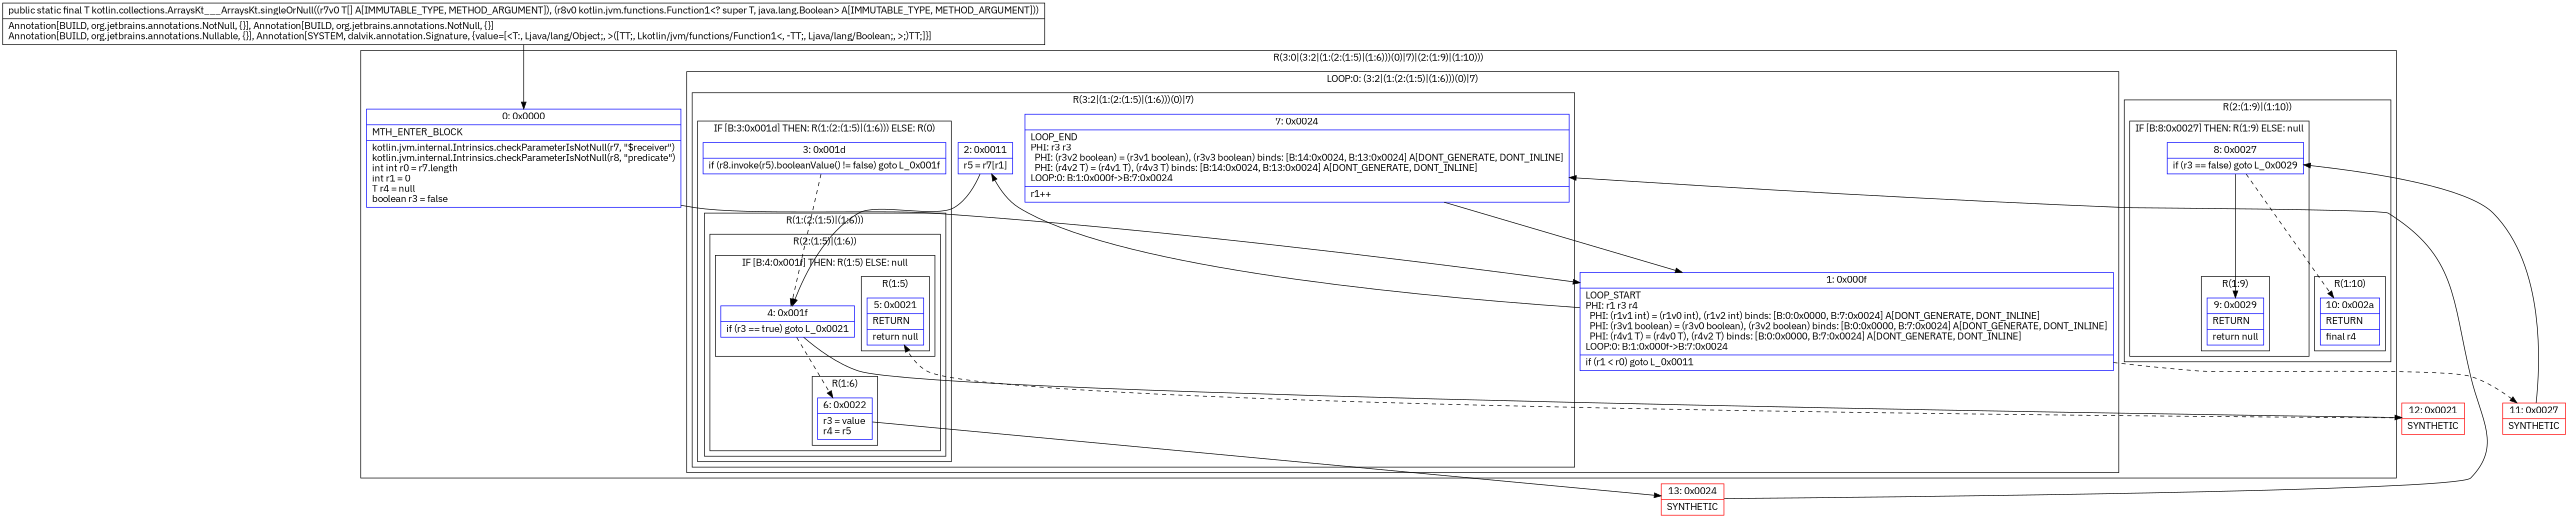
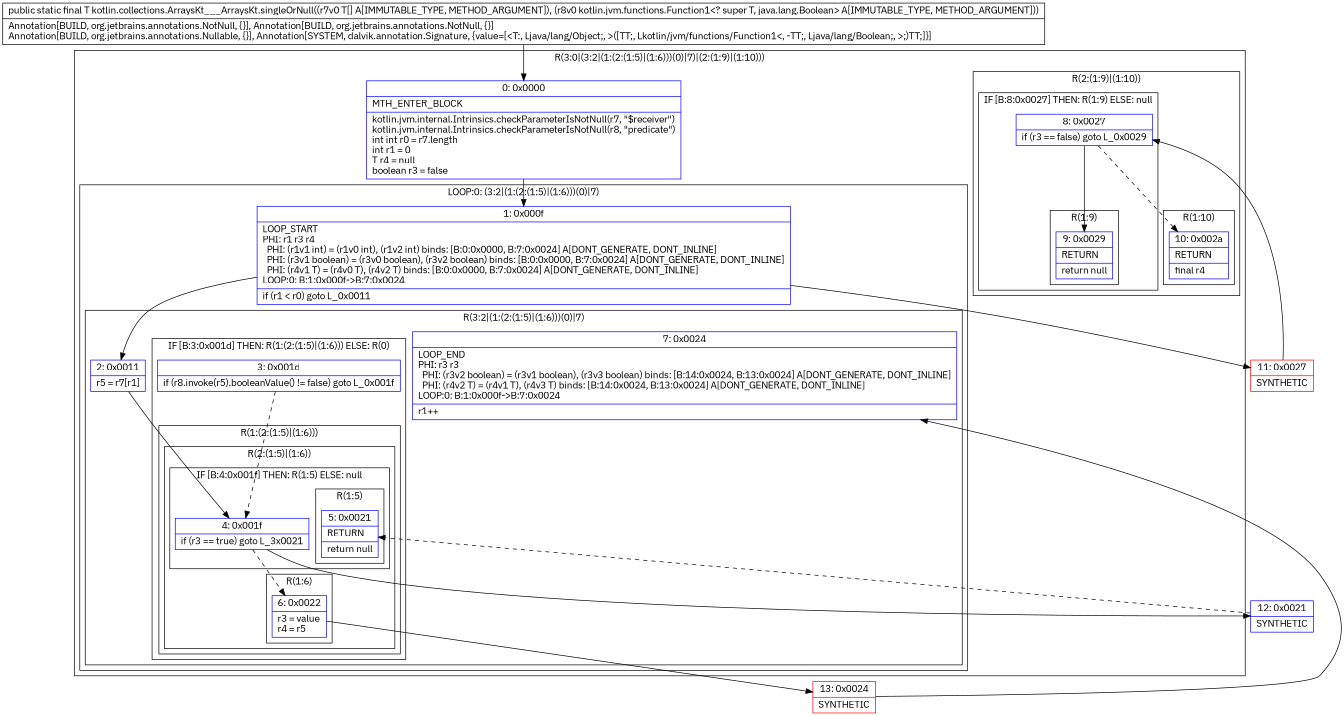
(1560, 236) -> none
(788, 329) -> (242, 541)
(2315, 371) -> (1018, 320)
(2433, 419) -> (1282, 616)
